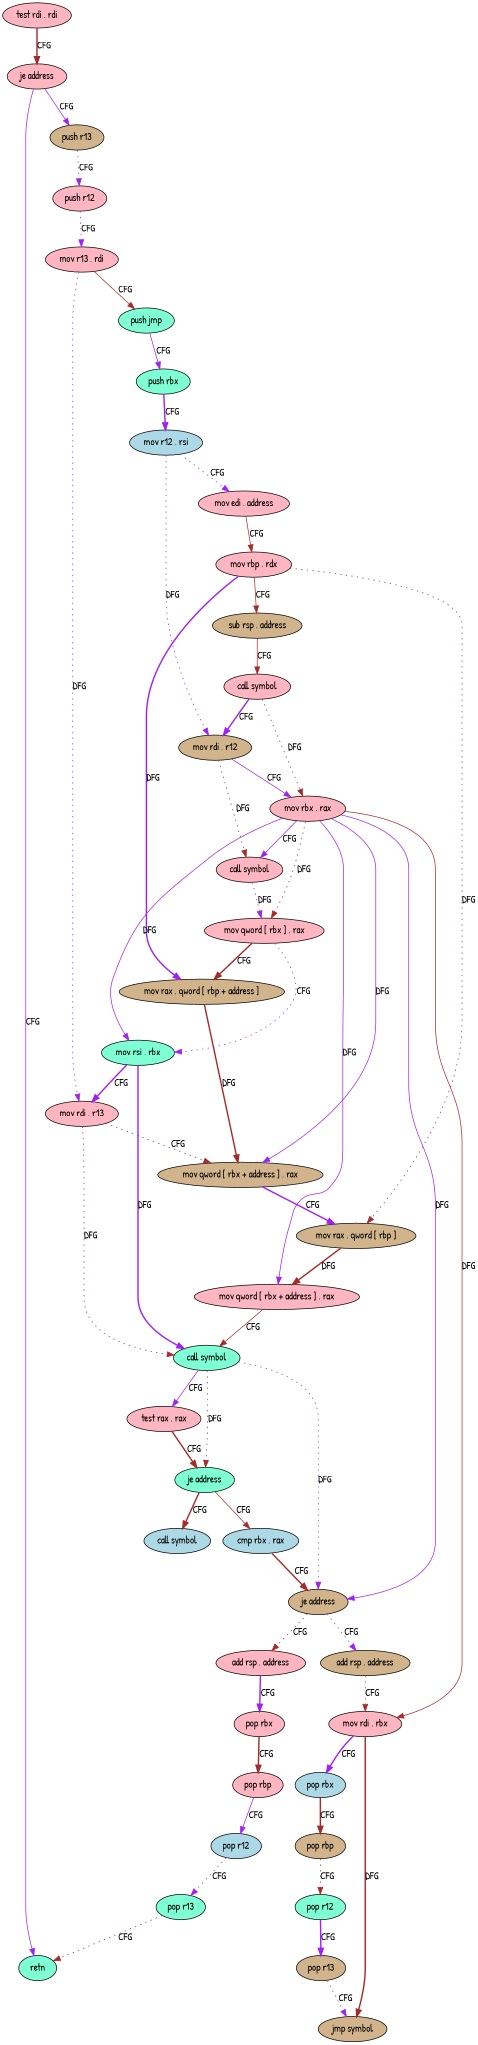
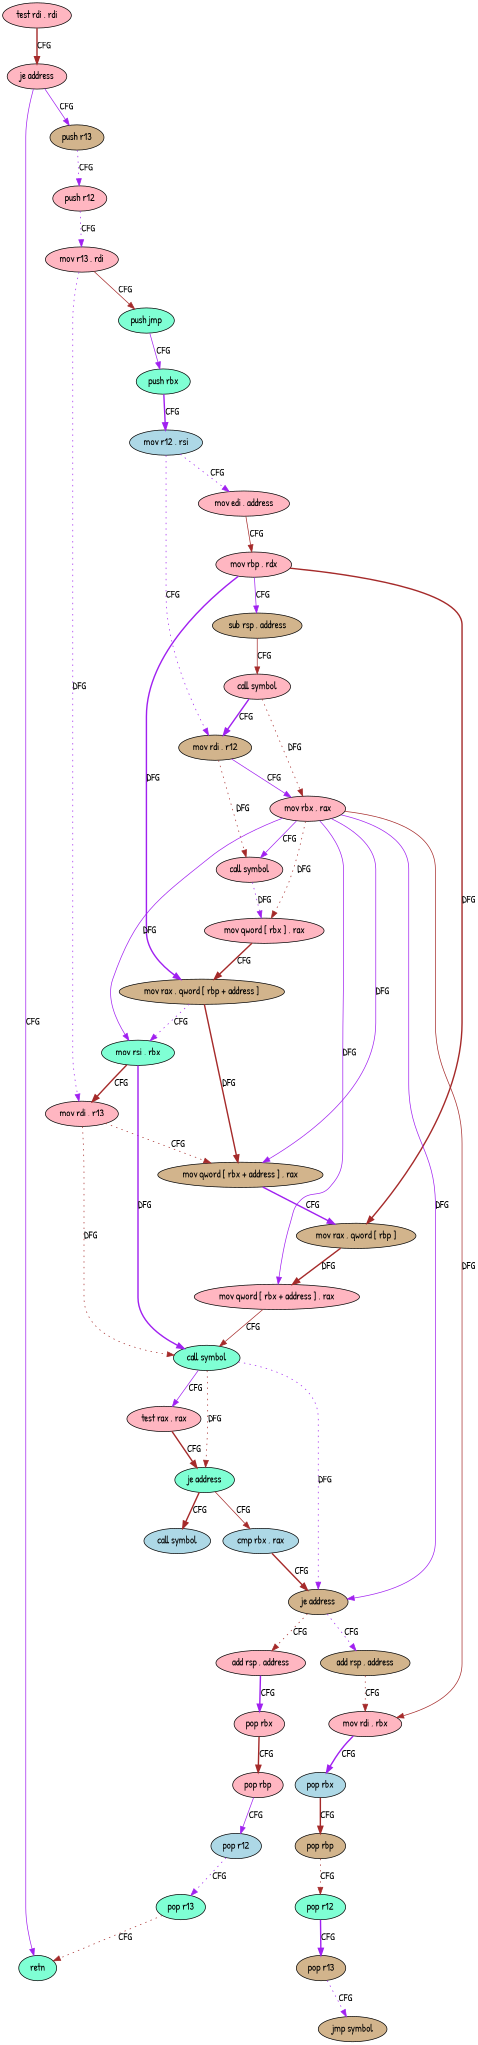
(255, 592) -> (255, 592)
(173, 595) -> (173, 595)
(462, 839) -> (462, 839)
(271, 1023) -> (172, 1020)
(112, 1081) -> (112, 1081)
(365, 1873) -> none
